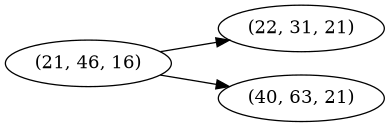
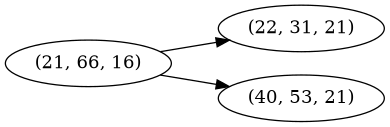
(88, 63) -> (88, 63)
(301, 98) -> (301, 98)
